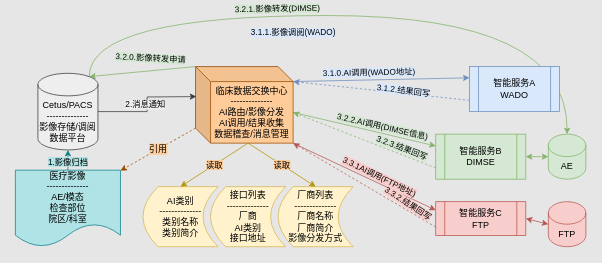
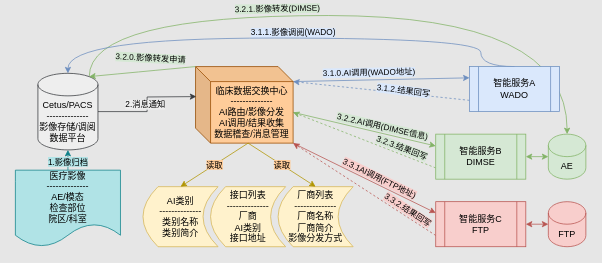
none -> (439, 42)
(160, 148) -> none
(480, 218) -> (480, 224)
